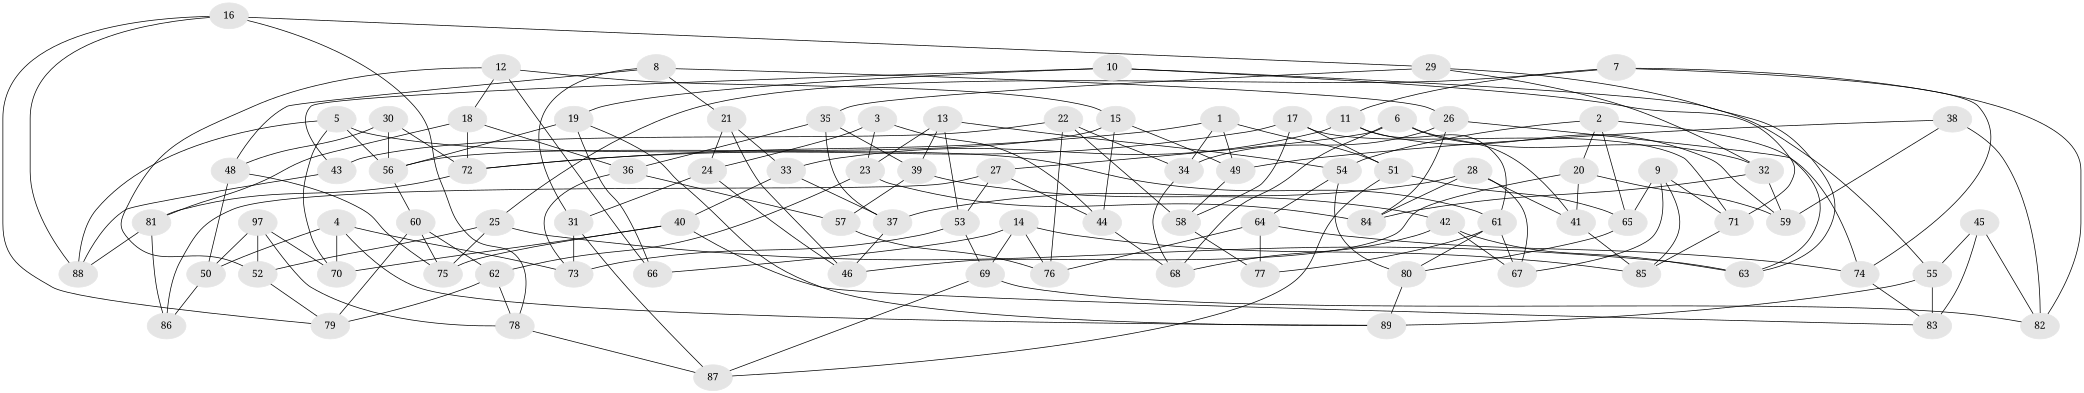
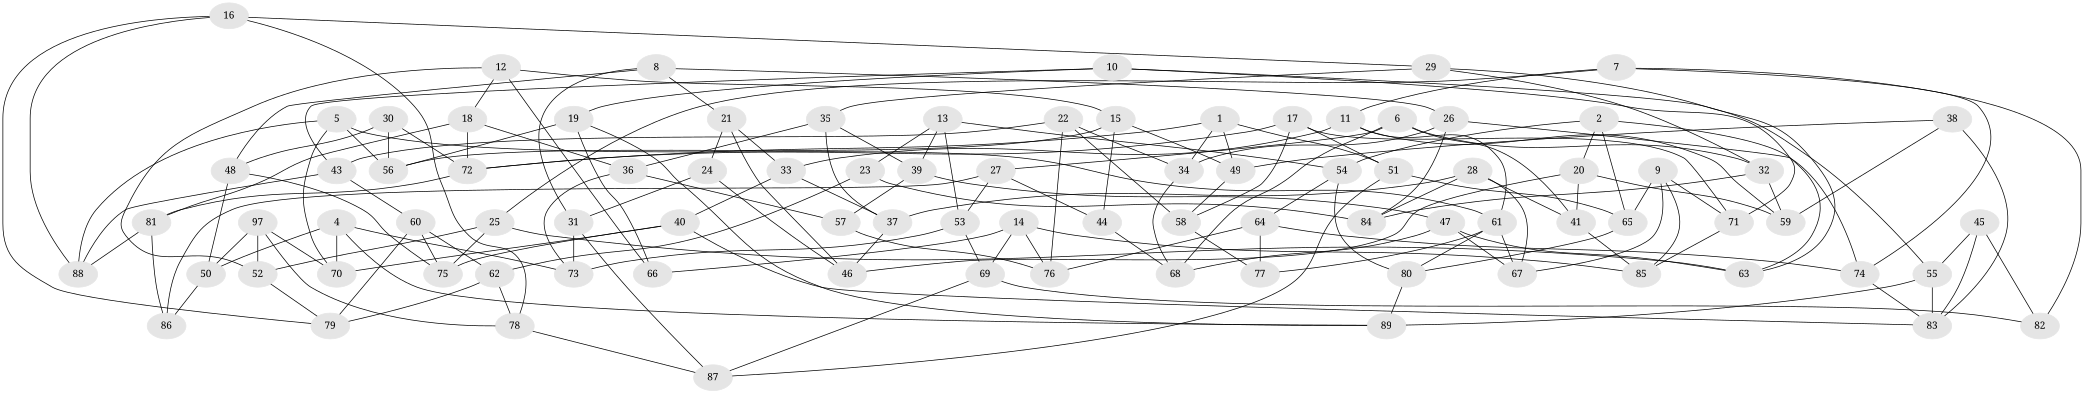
(877, 119) -> none
(402, 197) -> (378, 198)
(2026, 210) -> (2007, 228)
(1445, 223) -> (1445, 223)
